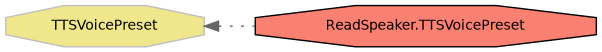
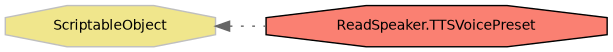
(105, 26) -> (110, 26)
